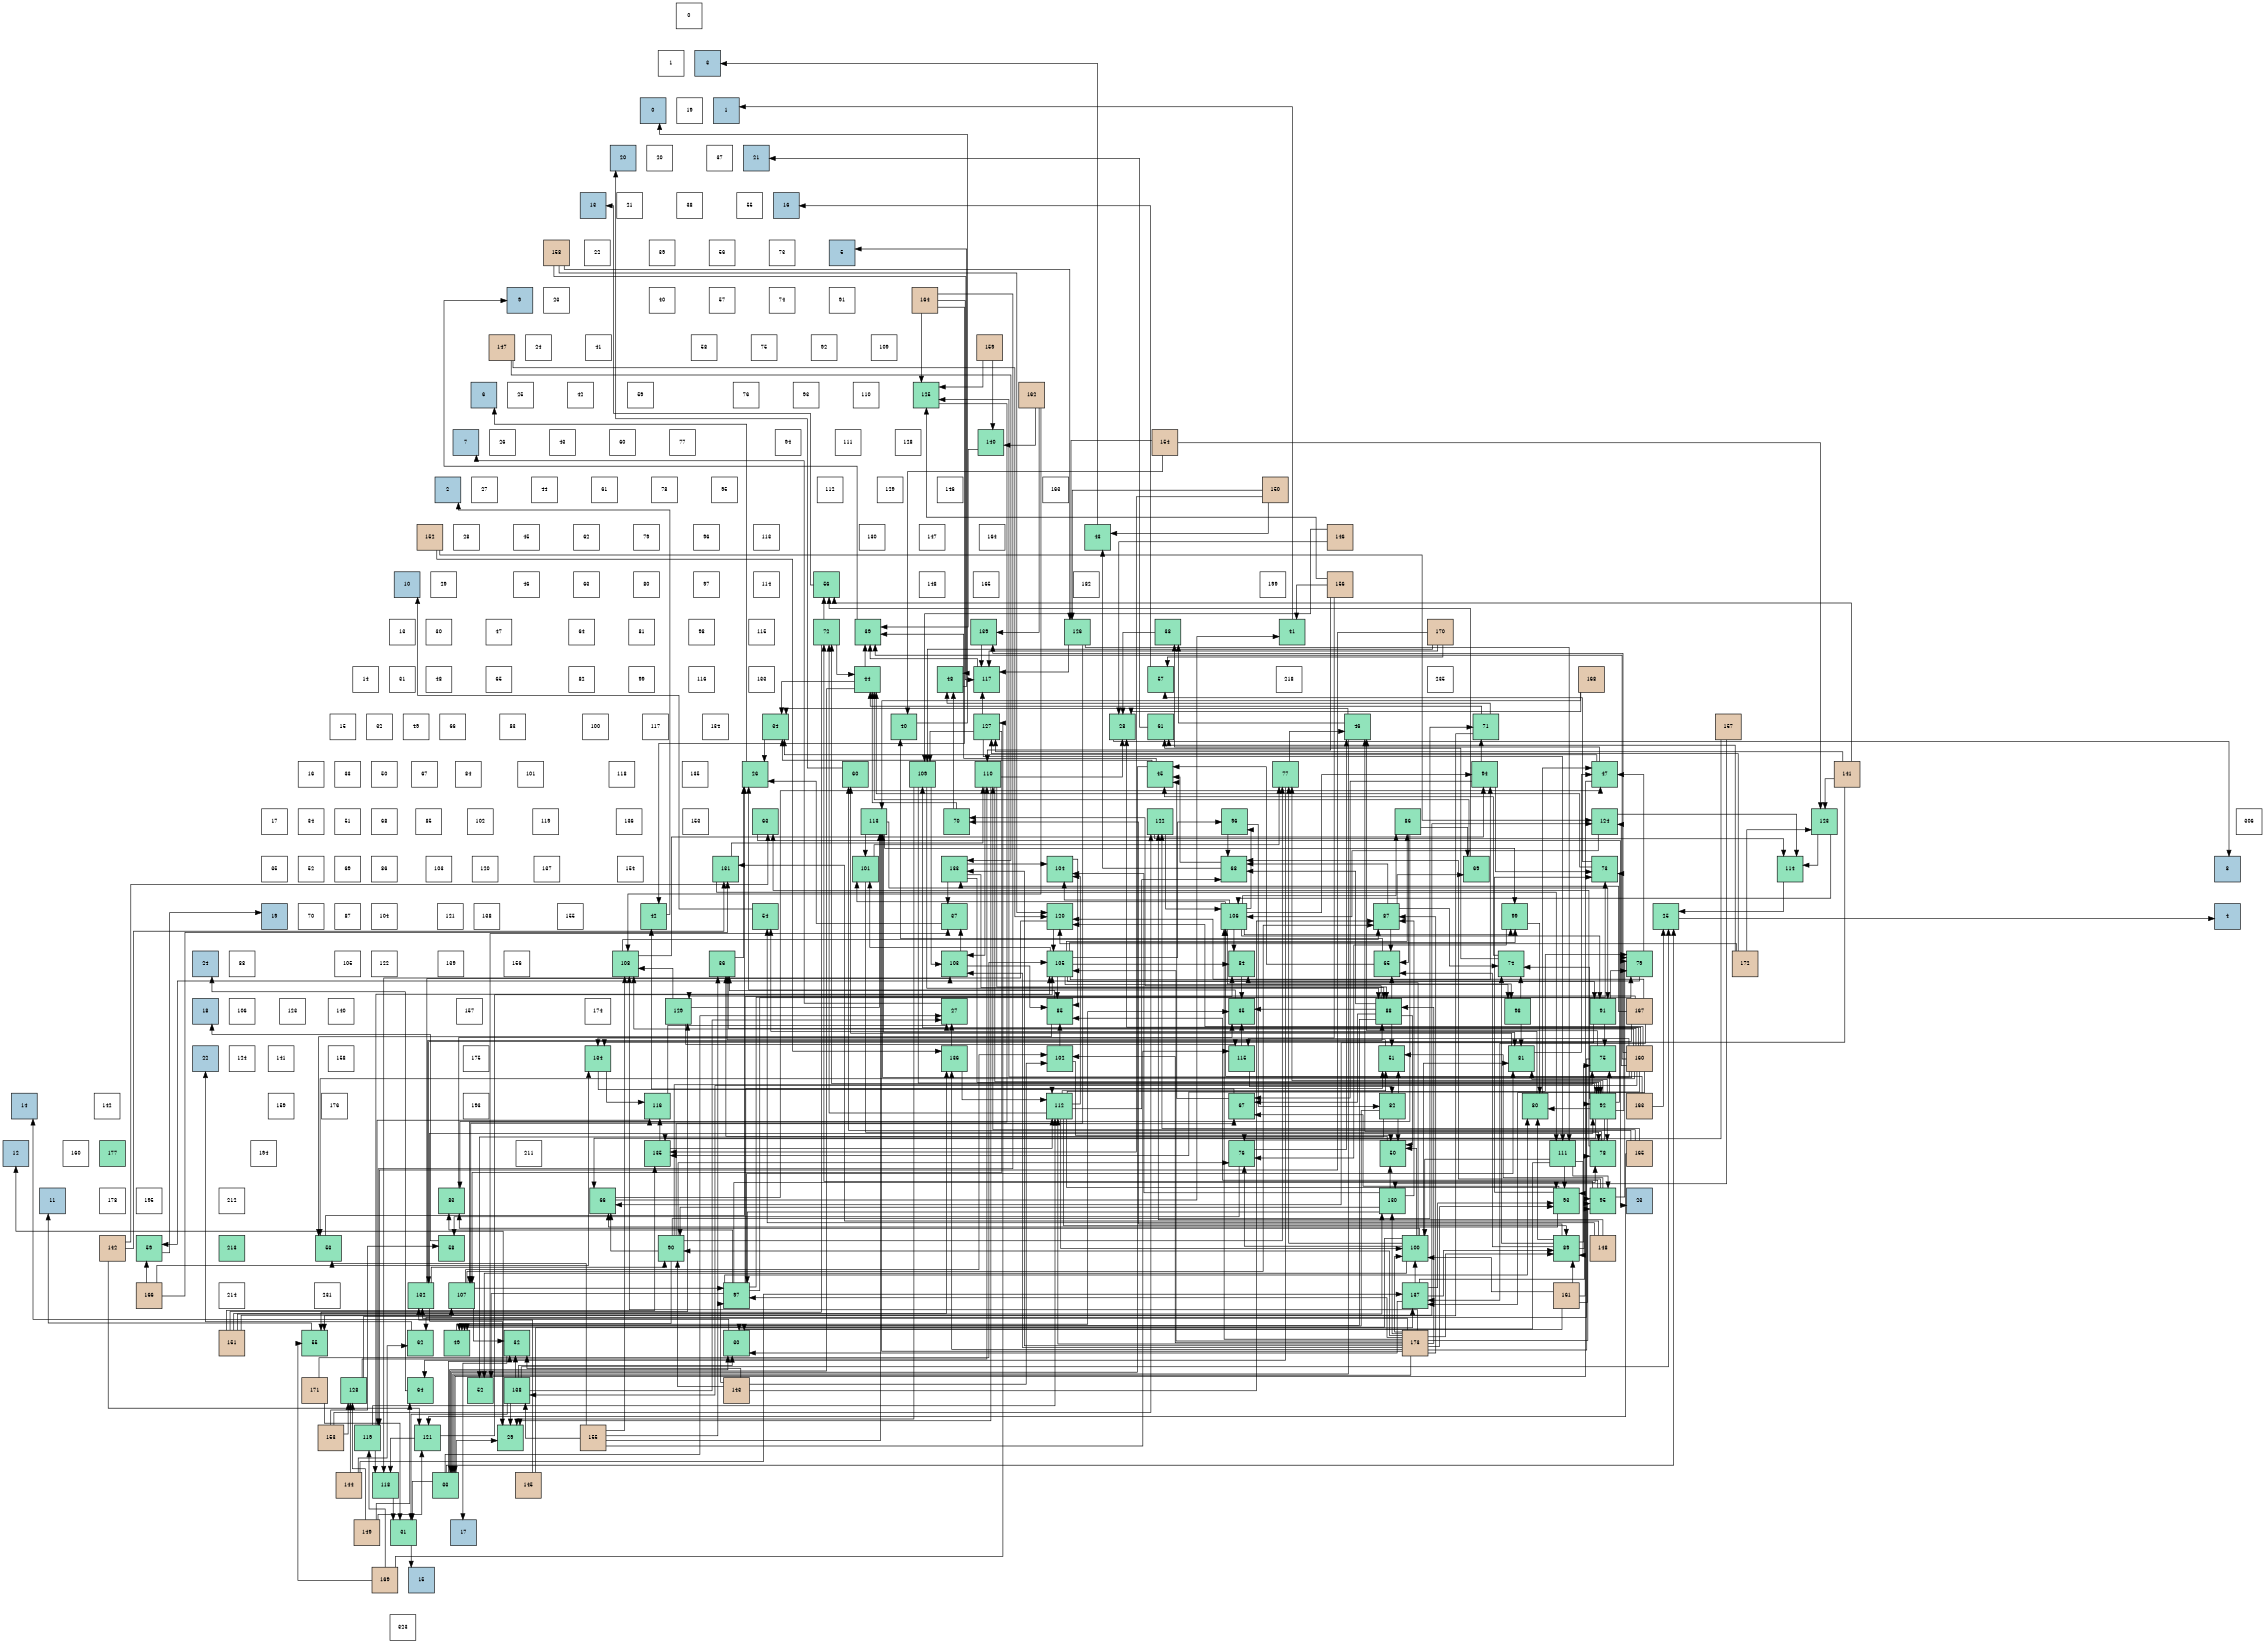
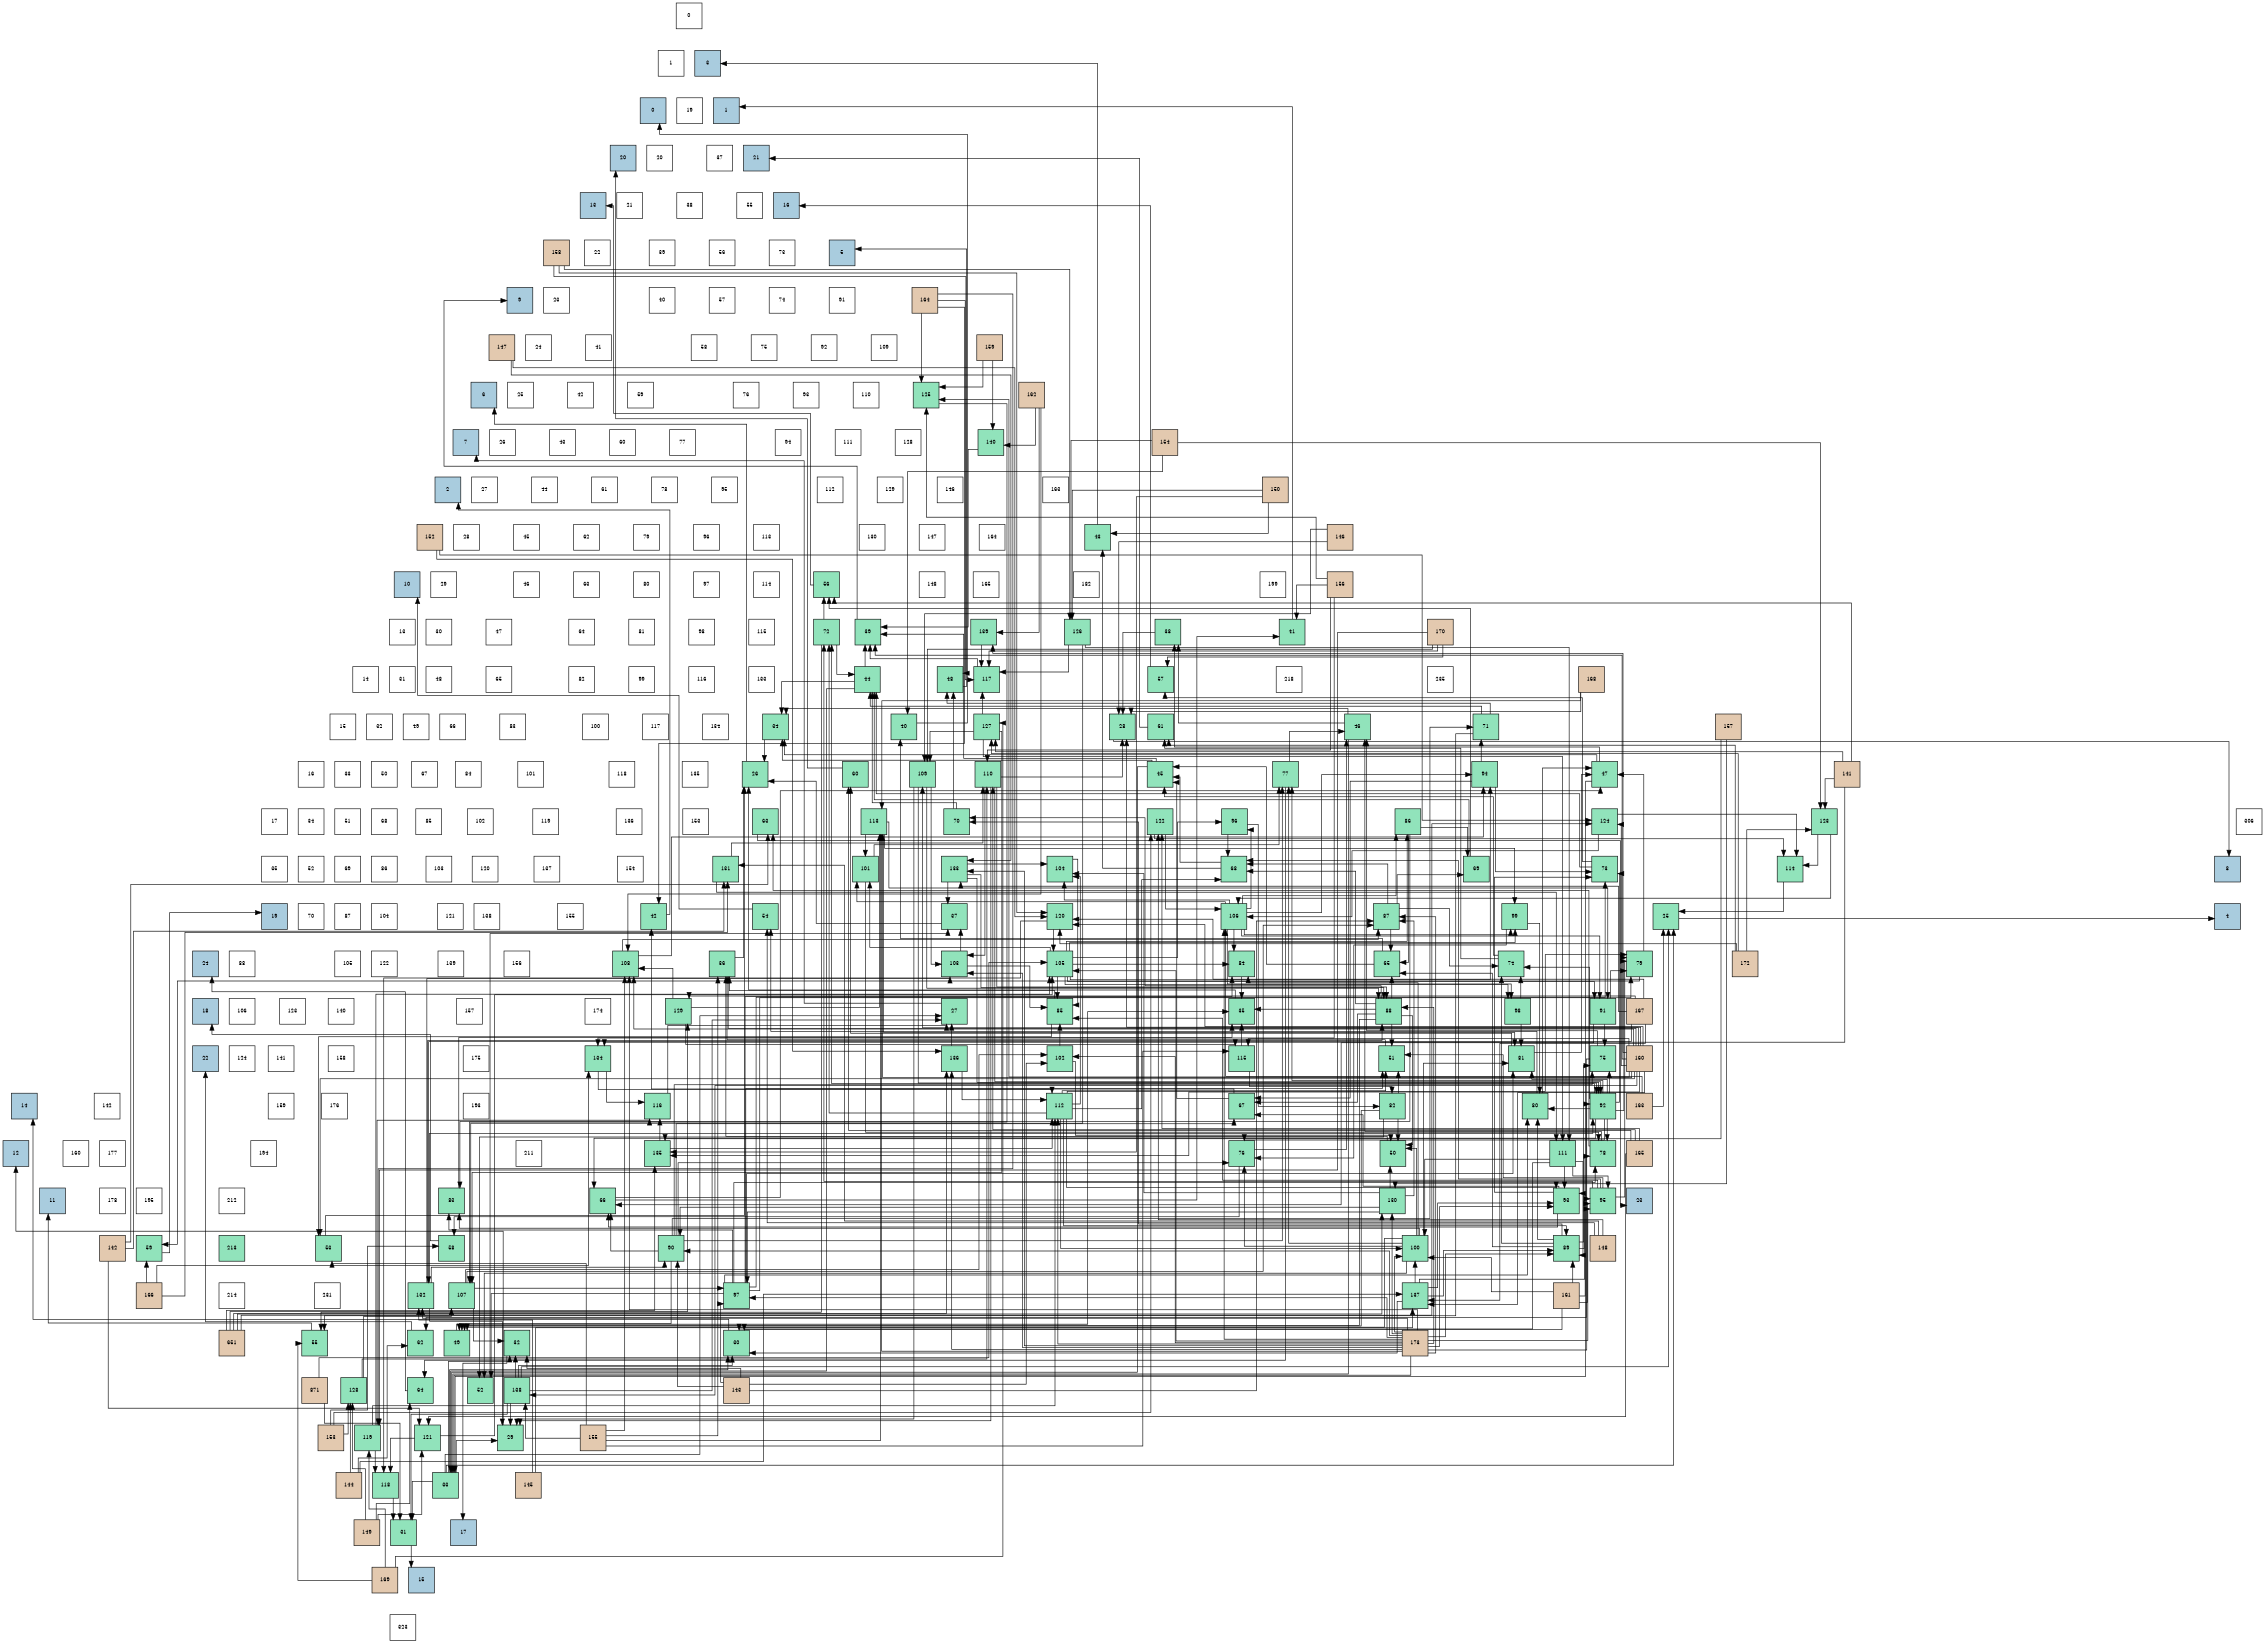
(113, 1154) -> (113, 1154)
(232, 1343) -> (232, 1343)
(315, 1391) -> (315, 1391)
